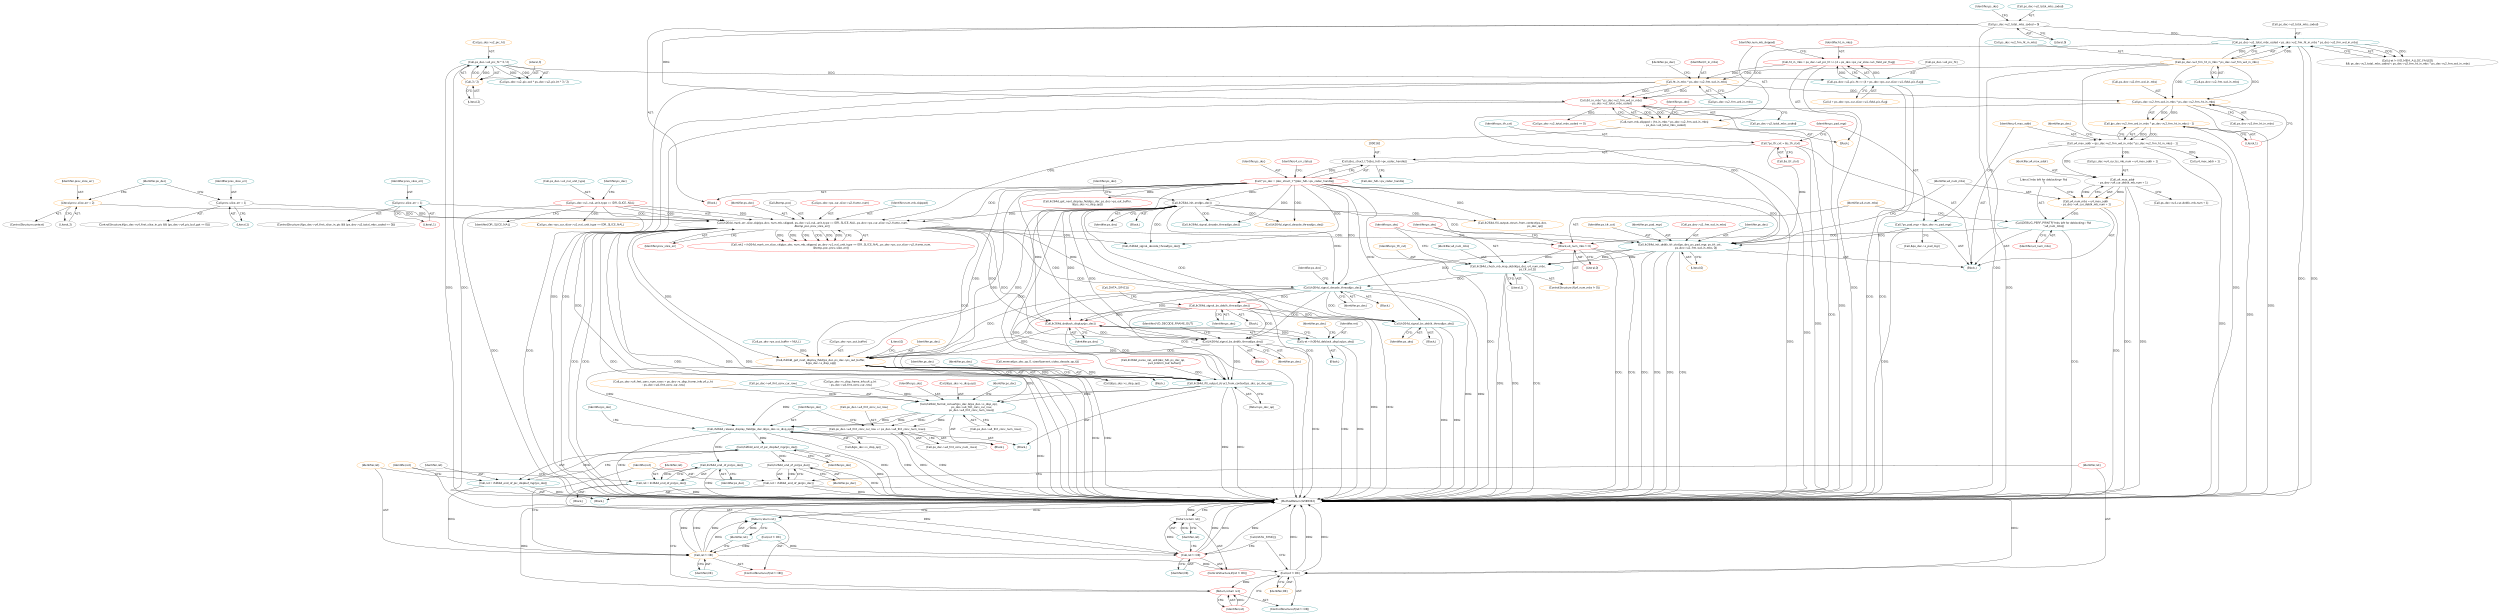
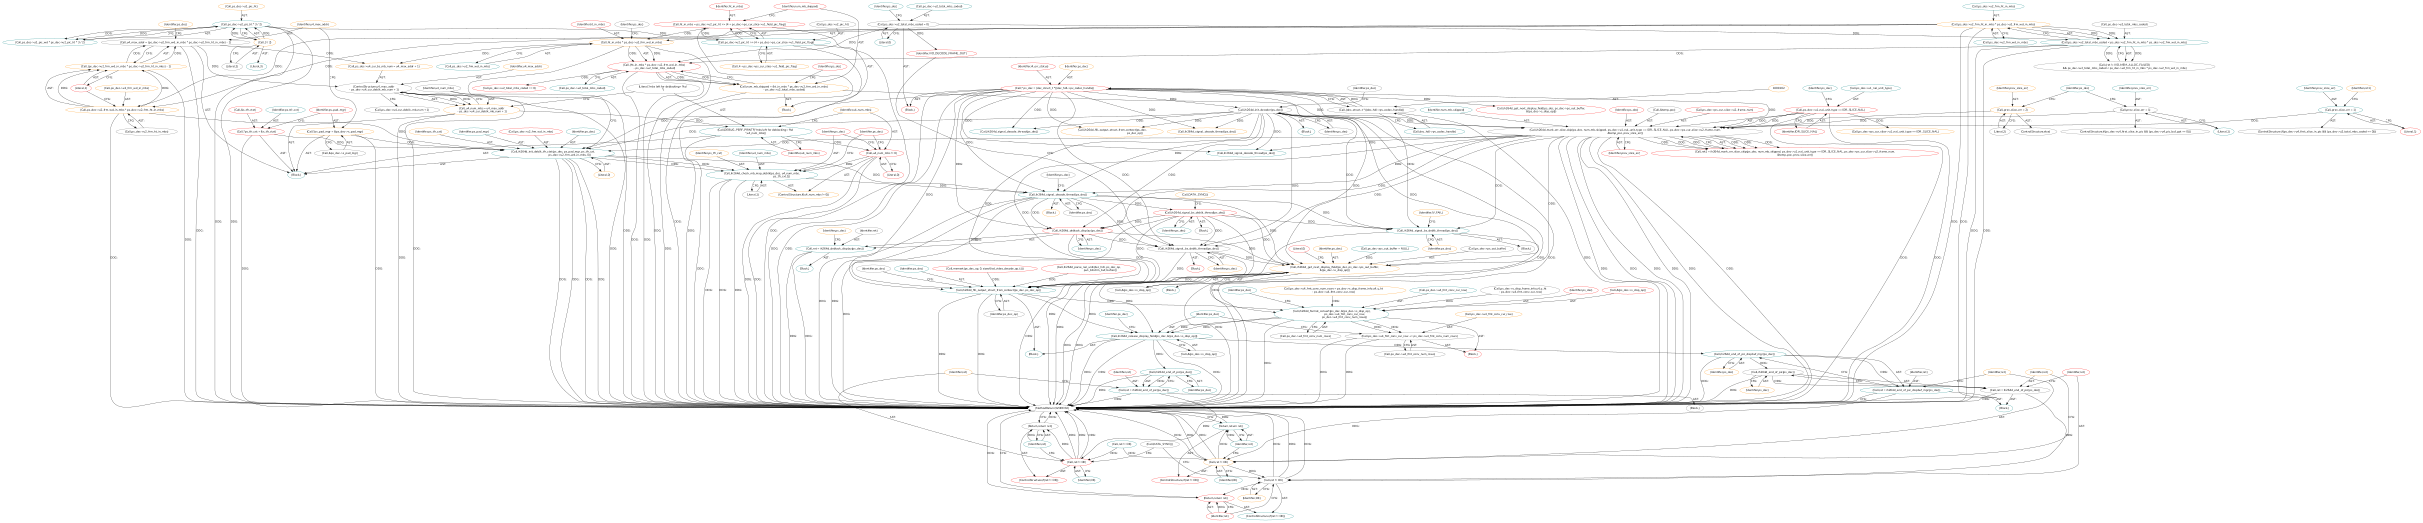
none -> (150, 35)
(535, 62) -> (257, 67)
(498, 73) -> (245, 33)
(1749, 73) -> (833, 33)
(512, 78) -> (261, 54)
none -> (2361, 88)
(1922, 96) -> (496, 49)
none -> (1817, 122)
none -> (346, 143)
(1786, 151) -> none
(1585, 152) -> (1409, 117)
(2122, 161) -> (384, 67)
(2205, 161) -> none
(1300, 170) -> (1049, 77)
(2122, 181) -> (374, 88)
(78, 203) -> (2012, 110)
(1192, 203) -> (1260, 110)
none -> (1431, 213)
(27, 225) -> (2035, 132)
(492, 225) -> (1800, 132)
(1923, 225) -> (335, 132)
(1575, 246) -> (882, 153)
(1168, 324) -> (942, 54)
(1231, 328) -> none
(1038, 362) -> (985, 269)
(1262, 407) -> (1004, 314)
(560, 492) -> (1864, 399)
(1920, 492) -> (922, 38)
